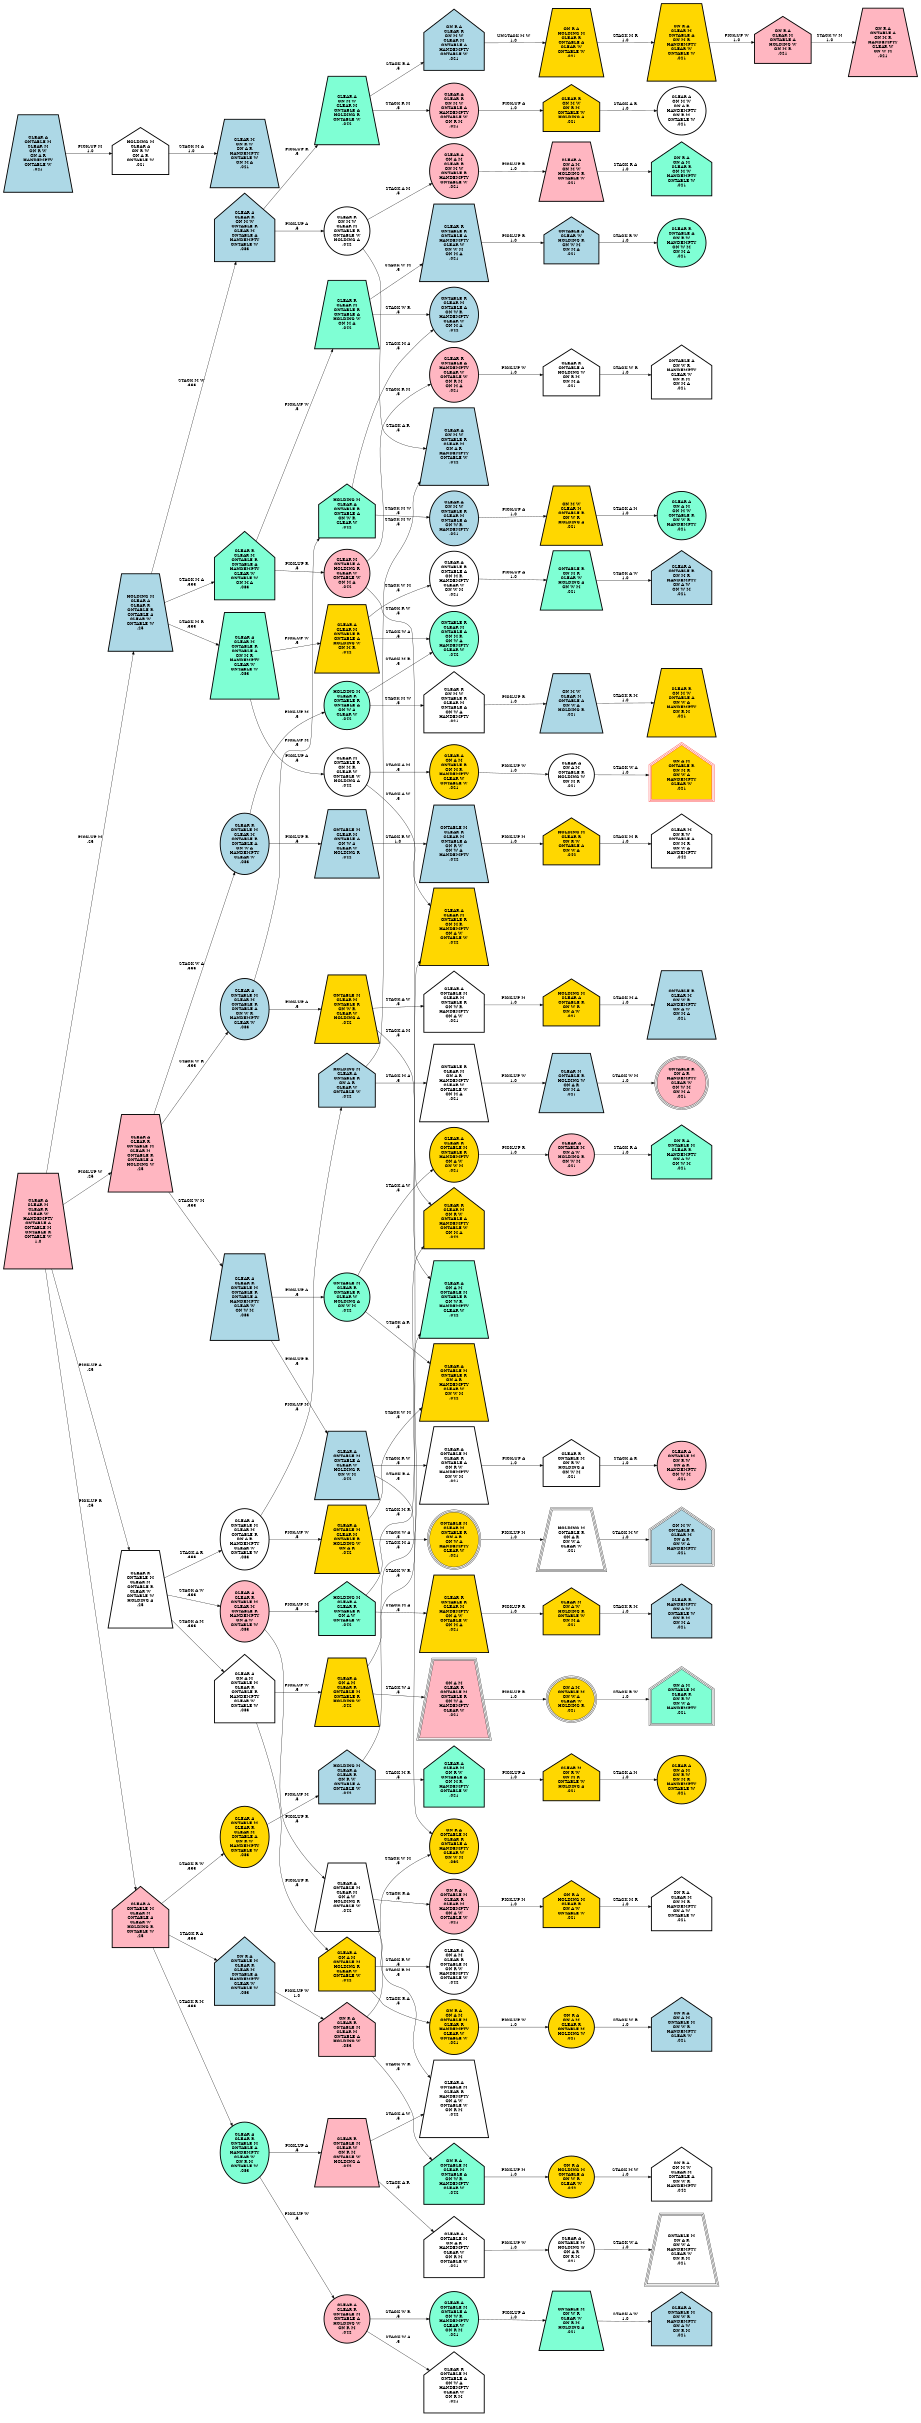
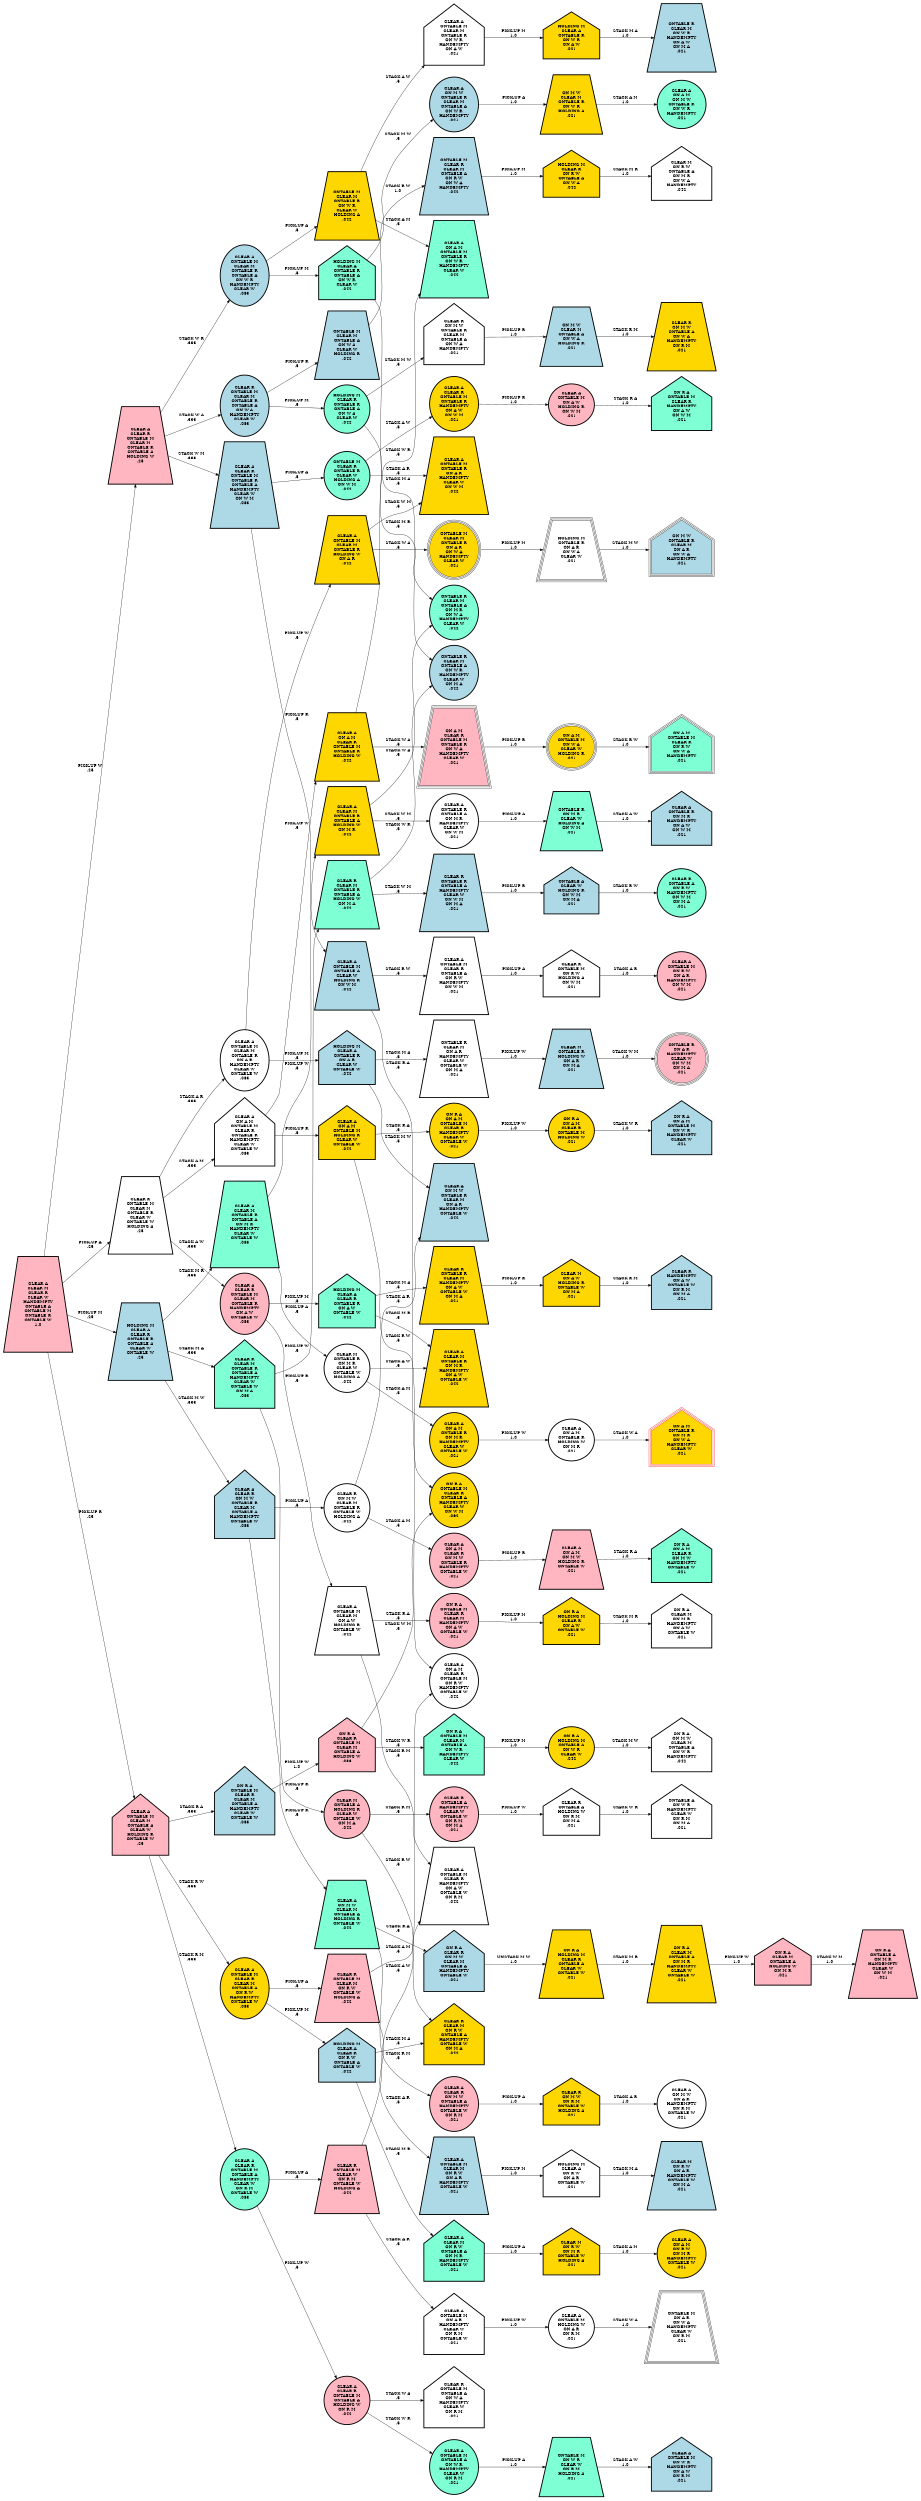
none -> (347, 1988)
